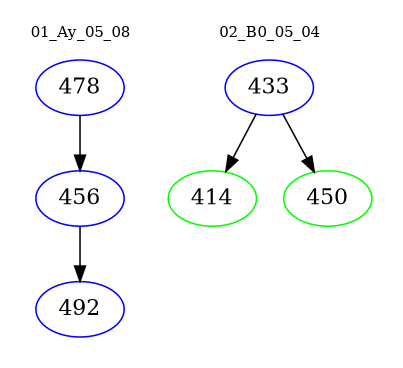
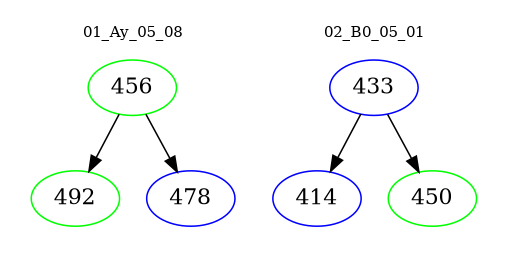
(270, 33) -> (375, 33)
(80, 136) -> (158, 136)
(80, 199) -> (132, 88)
(212, 199) -> (317, 199)
(80, 309) -> (75, 199)
